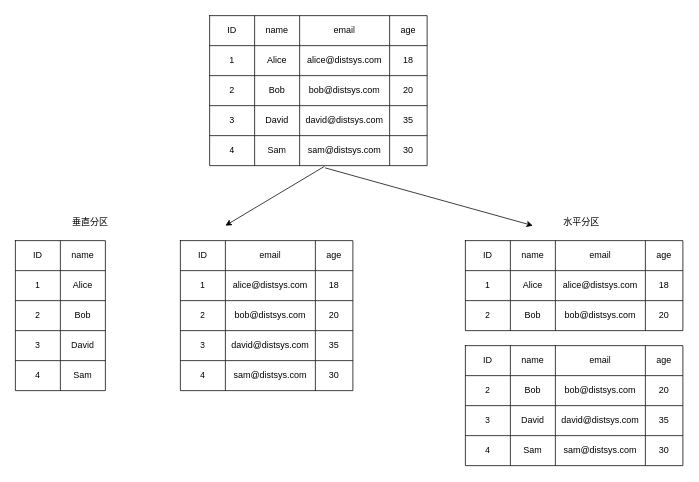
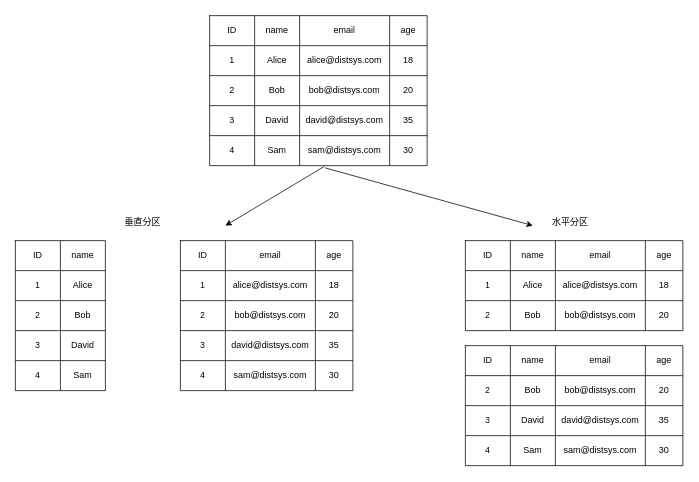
(90, 222) -> (143, 222)
(582, 222) -> (570, 222)
